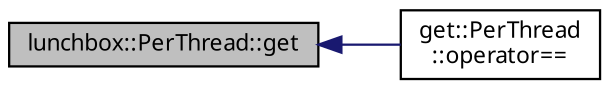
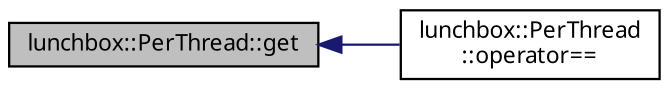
(500, 45) -> (530, 45)
